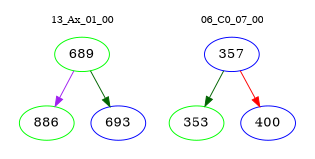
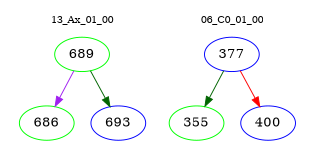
(232, 21) -> (232, 21)
(232, 54) -> (232, 54)
(47, 123) -> (47, 123)
(197, 123) -> (197, 123)
